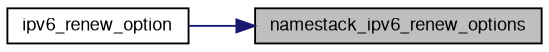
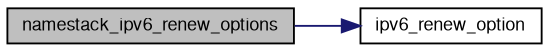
(212, 26) -> (318, 26)
